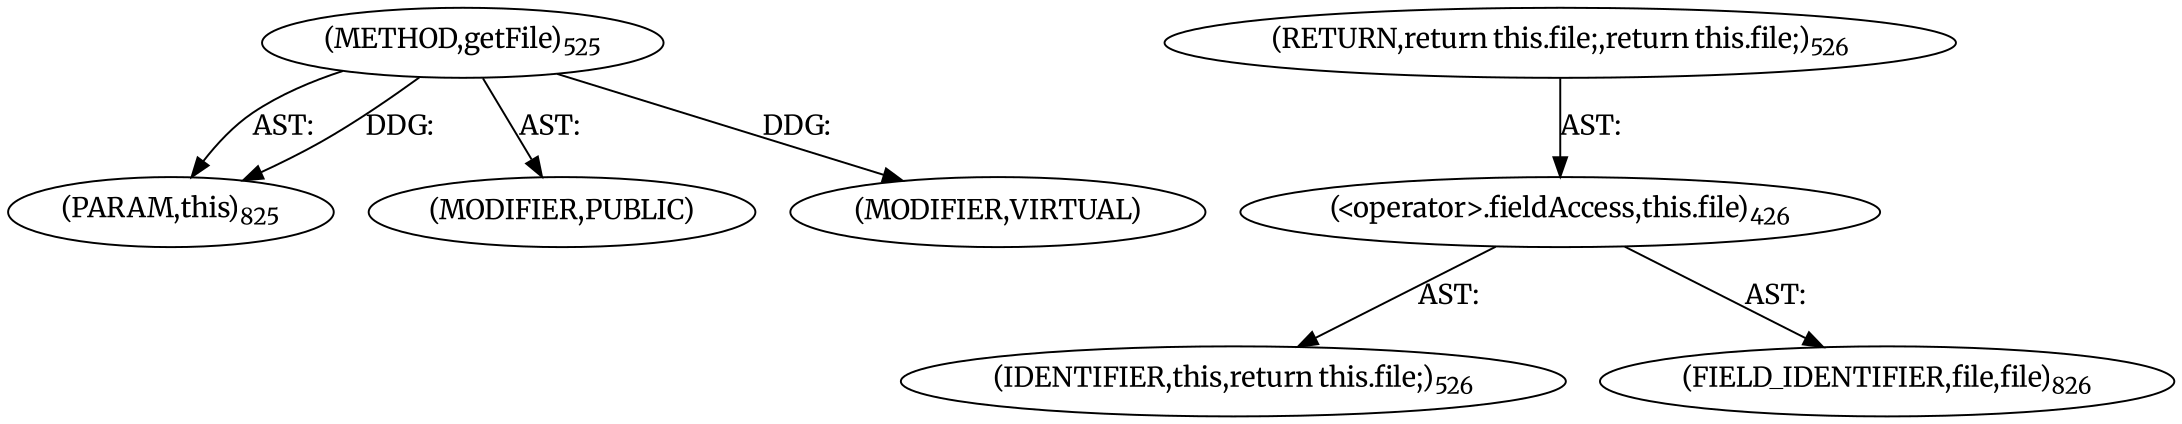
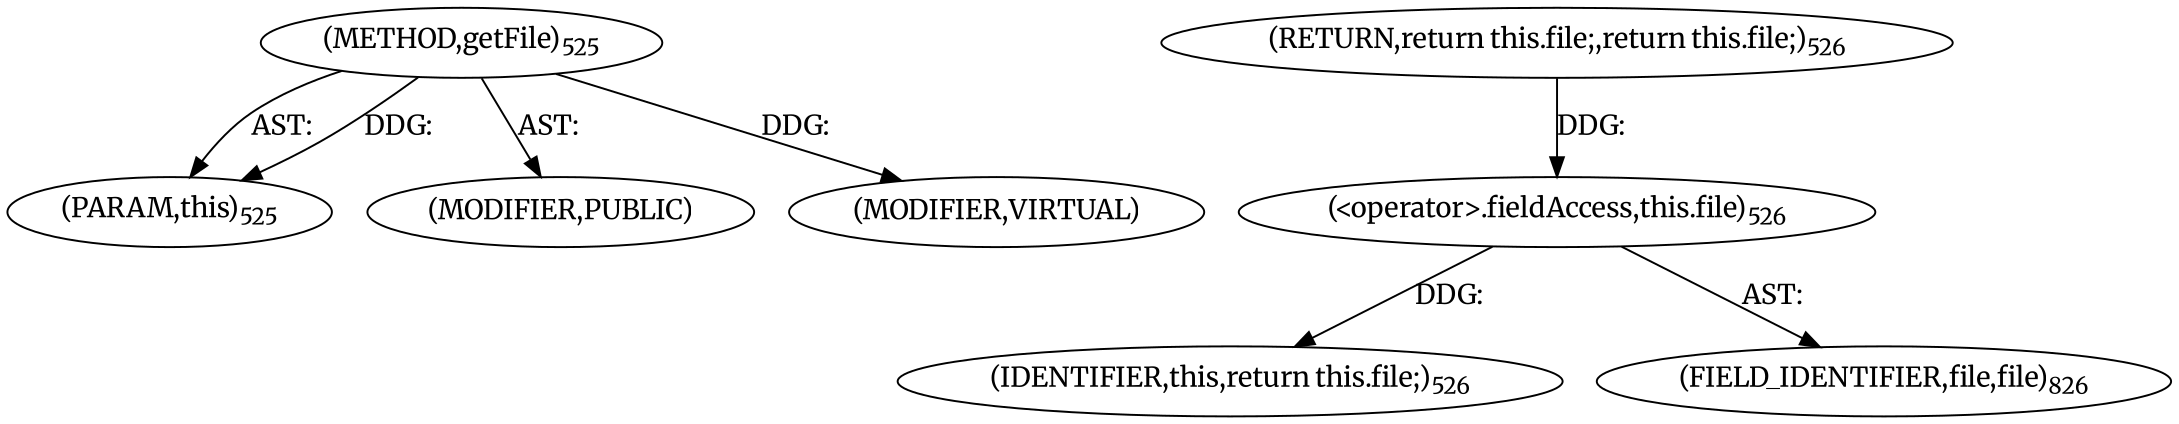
(1594, 127) -> (1595, 127)
(260, 209) -> (259, 209)
(1770, 209) -> (1767, 209)
(1452, 297) -> (1453, 297)
